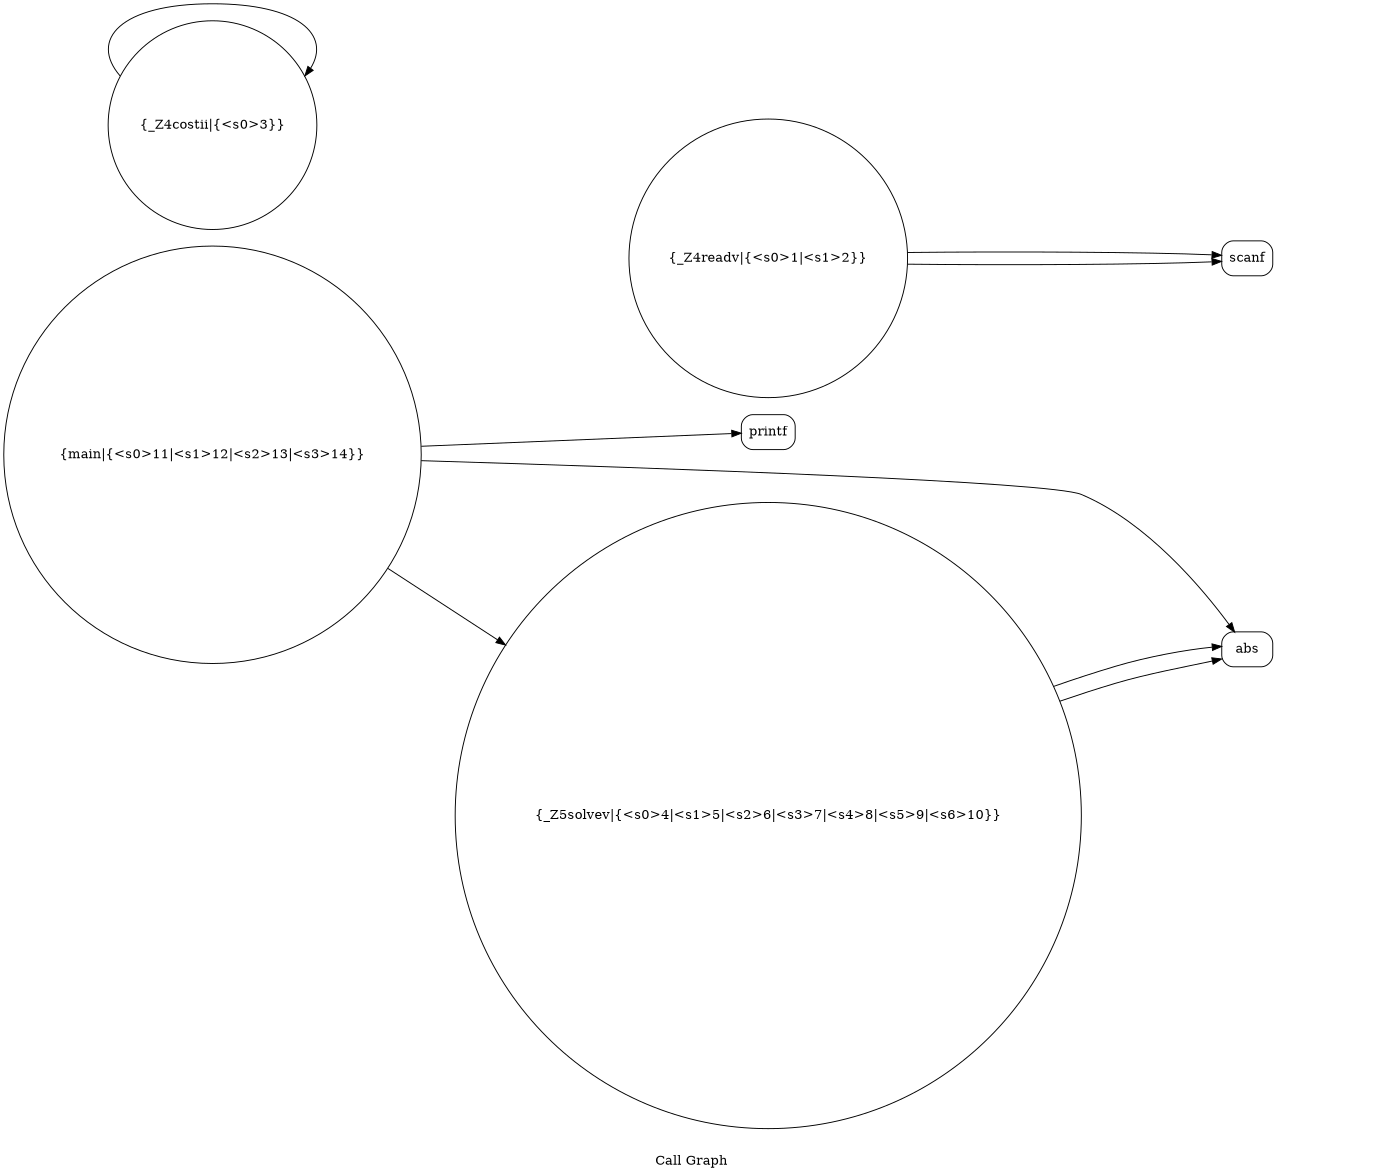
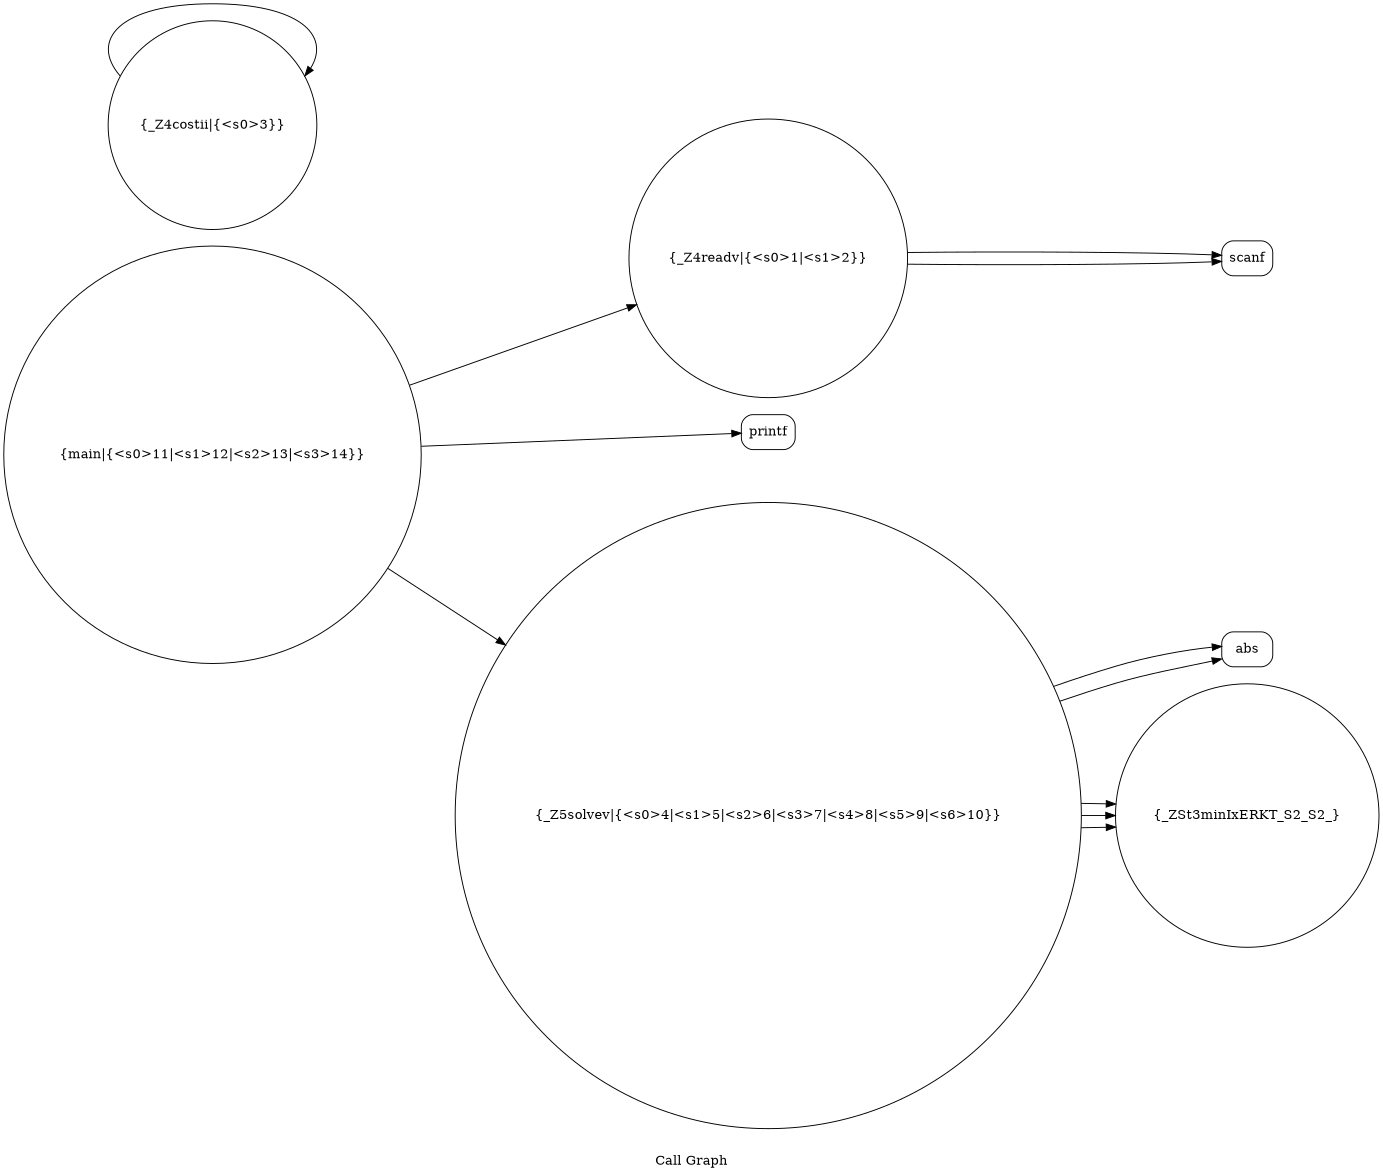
(851, 477) -> (518, 347)
none -> (1247, 816)
